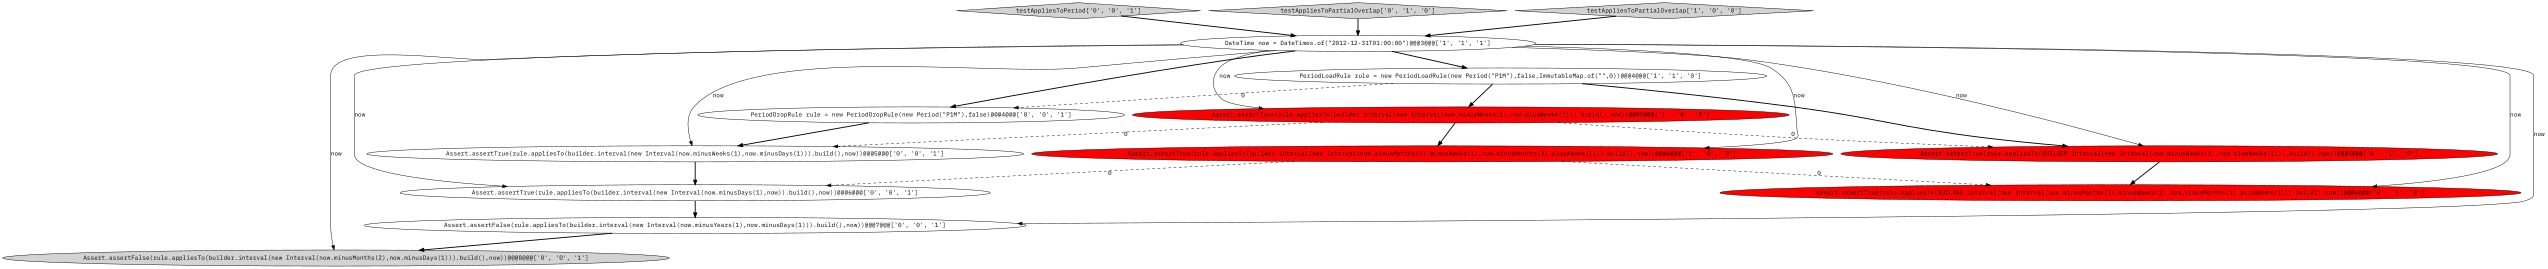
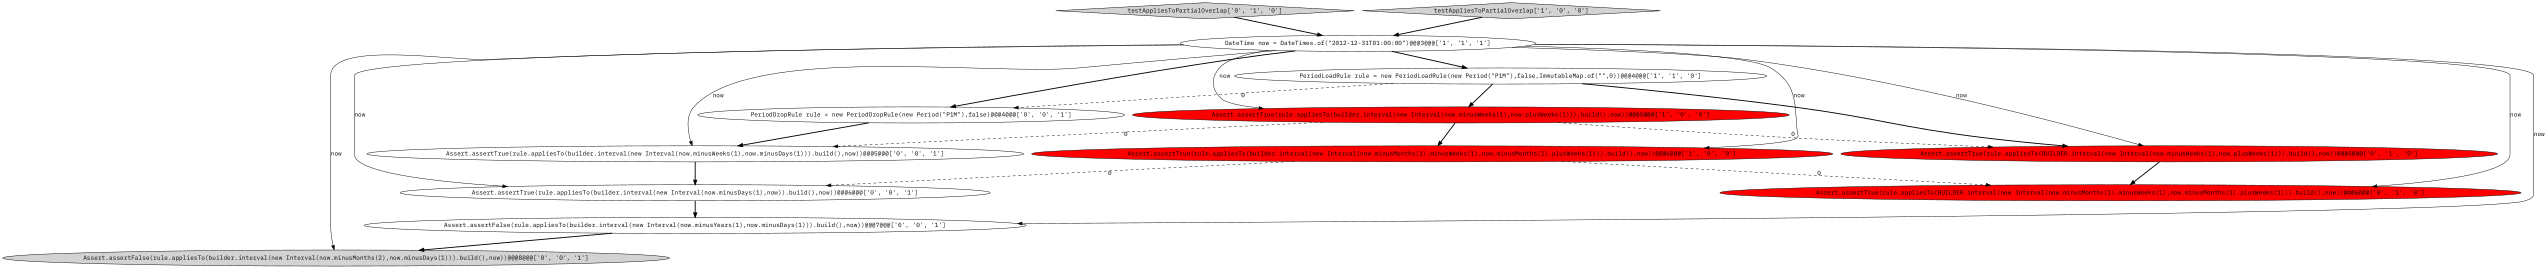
(1078, 11) -> none
